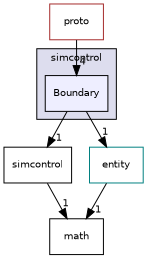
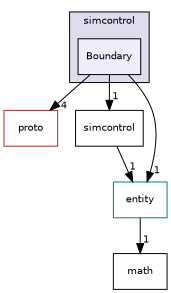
(77, 55) -> (74, 89)
(55, 197) -> (123, 160)
